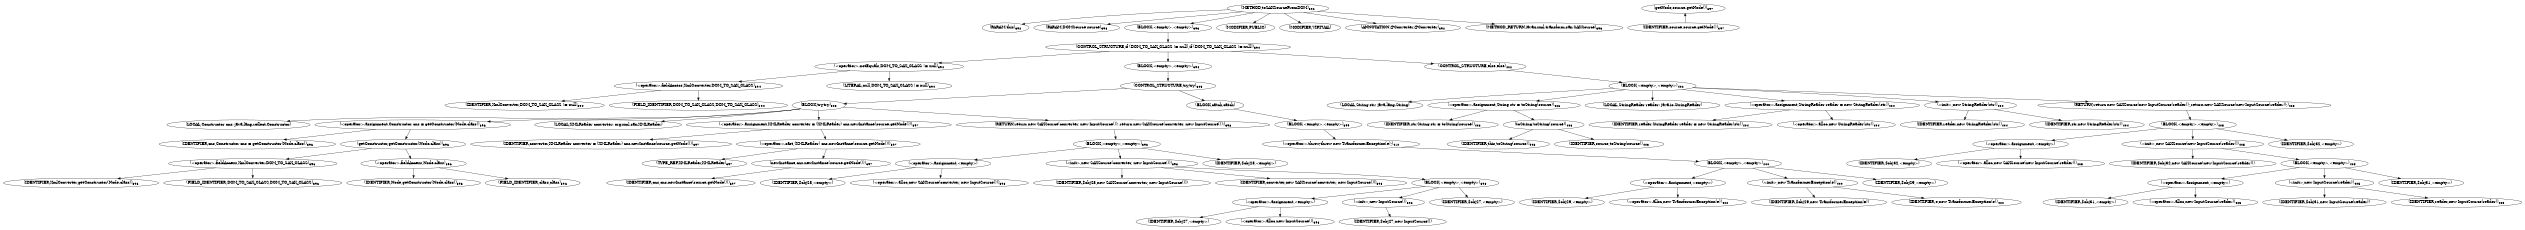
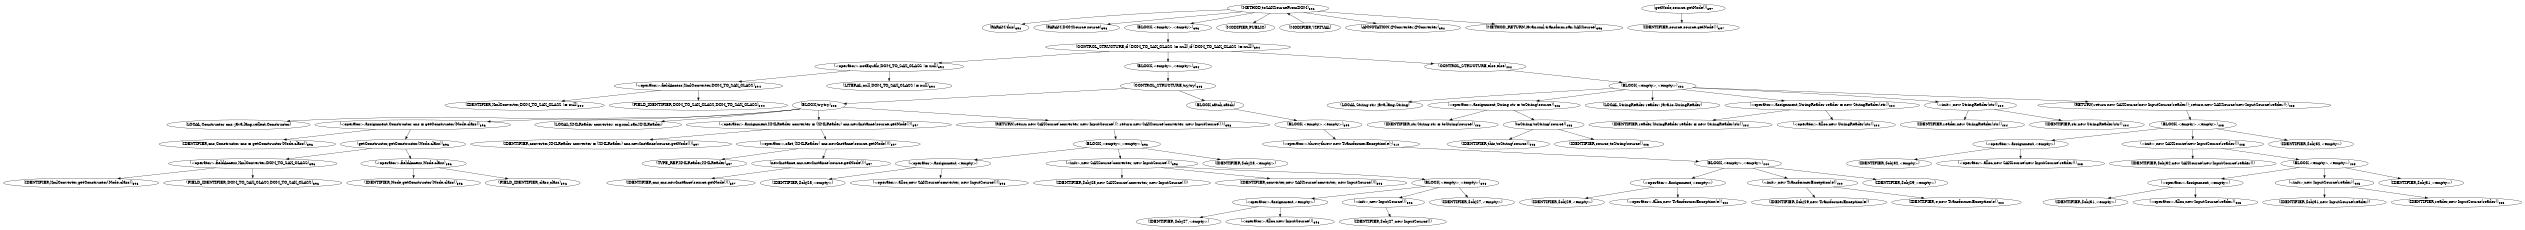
(1291, 18) -> (1297, 19)
(1685, 19) -> (1682, 17)
